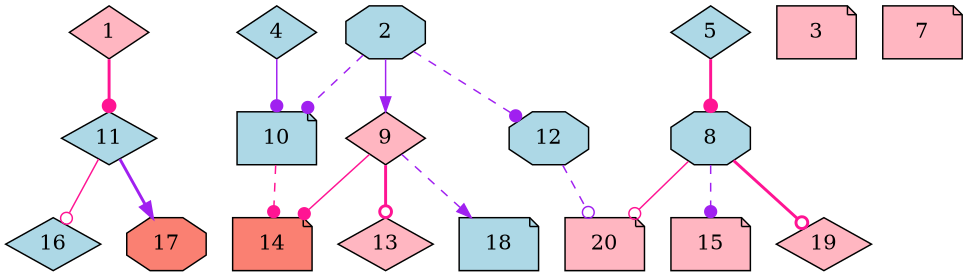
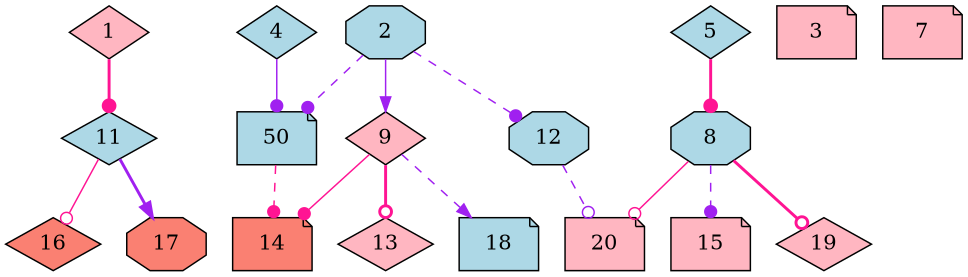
(277, 138) -> (277, 138)
(53, 244) -> (53, 244)
